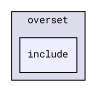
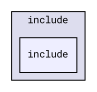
(48, 21) -> (48, 21)
